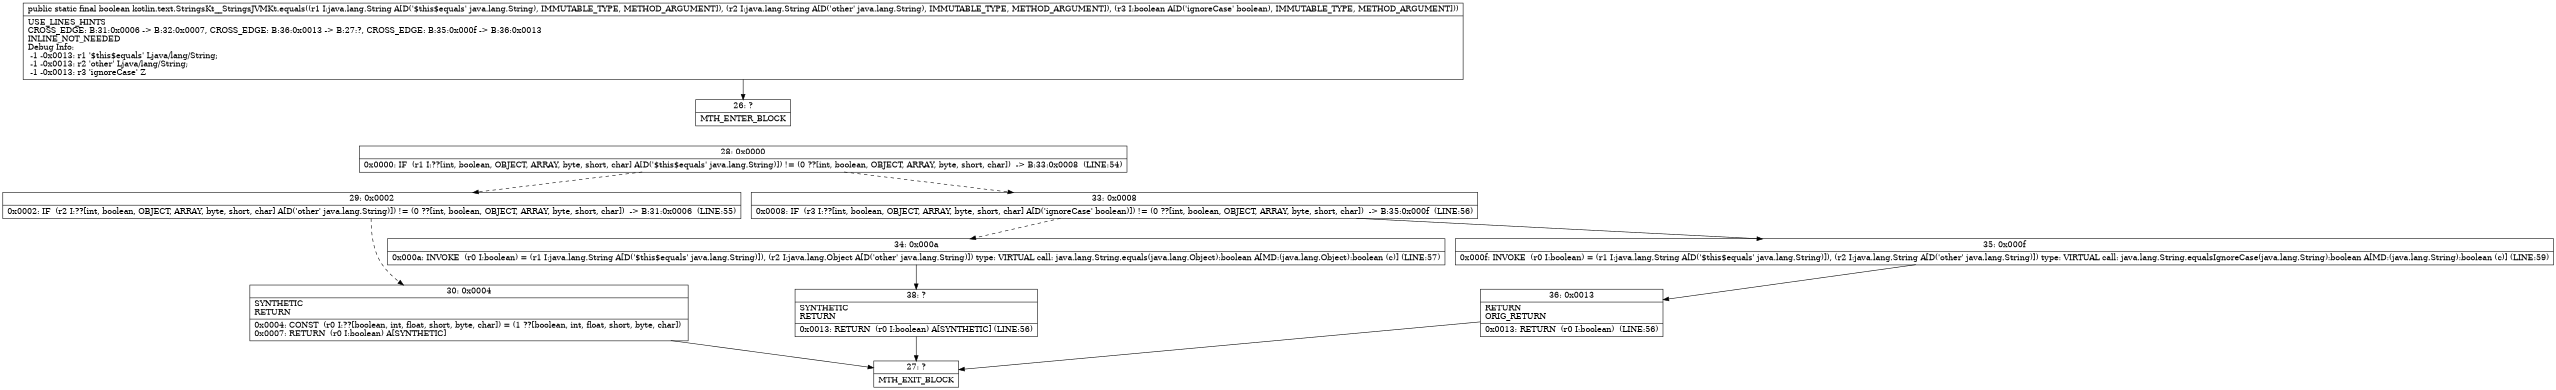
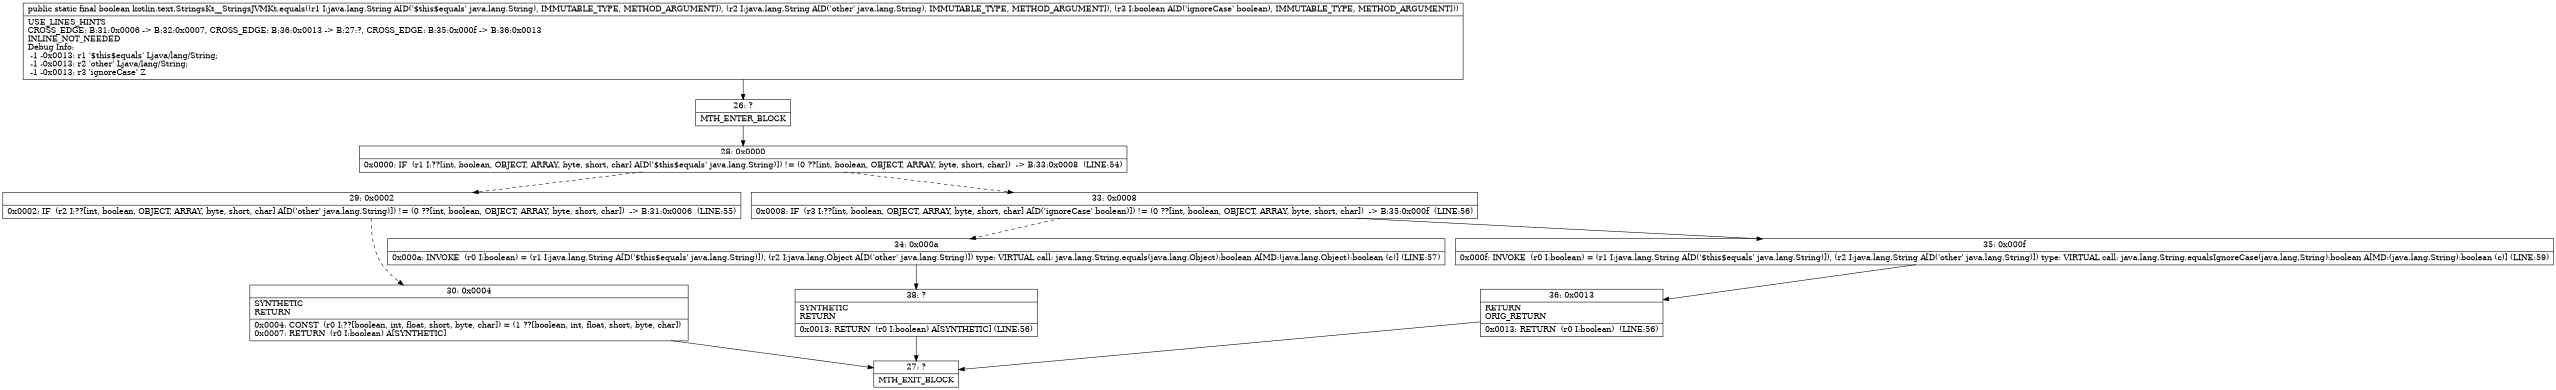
none -> (743, 133)
